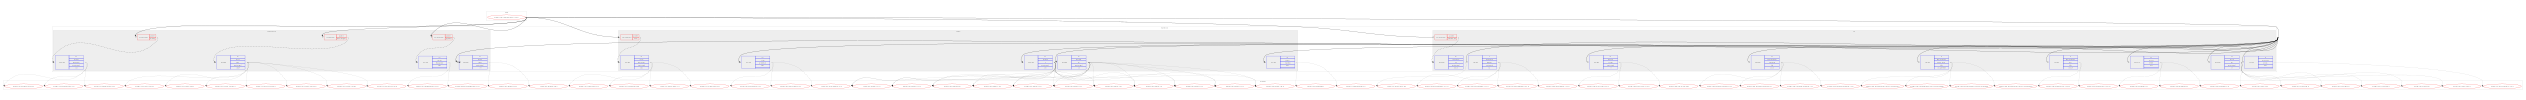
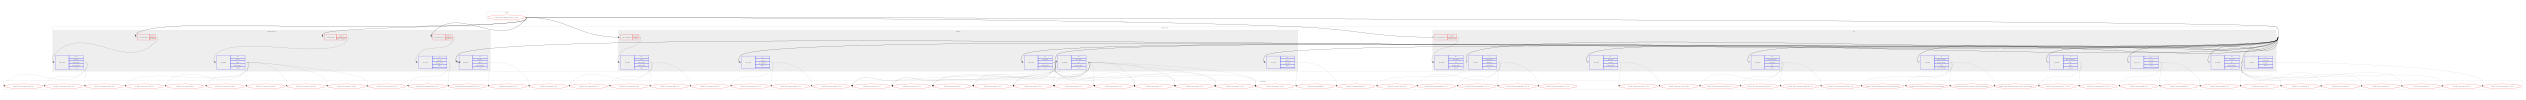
(1598, 86) -> none
